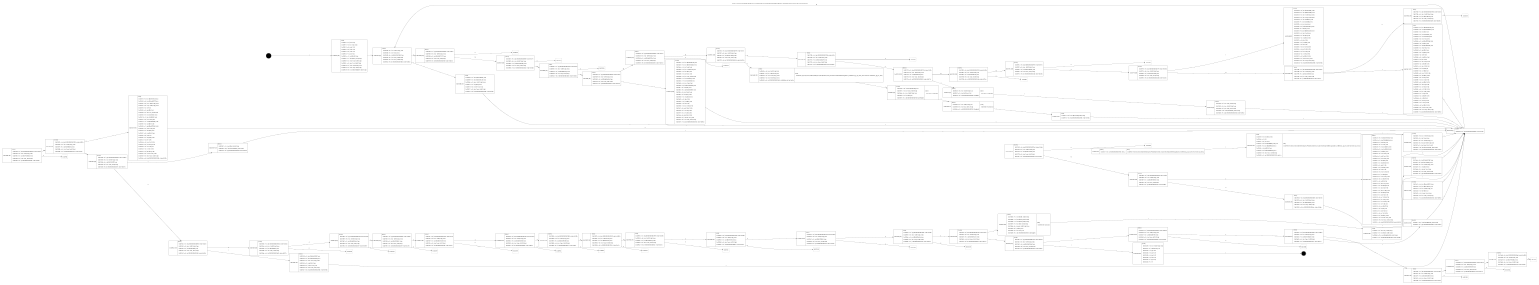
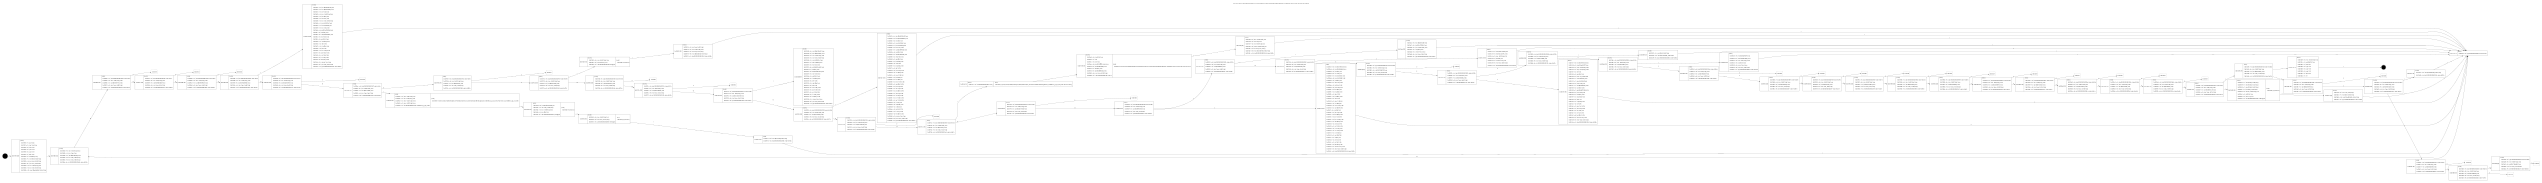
none -> (1295, 66)
(475, 84) -> none
none -> (936, 127)
